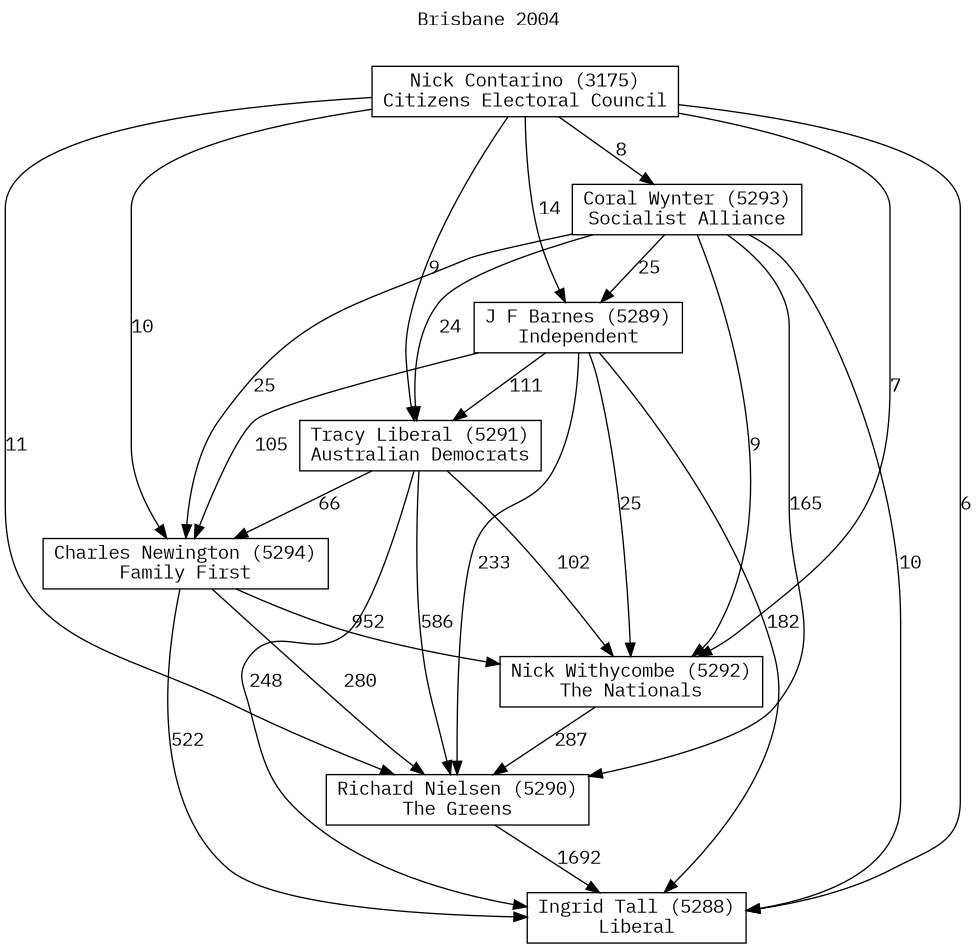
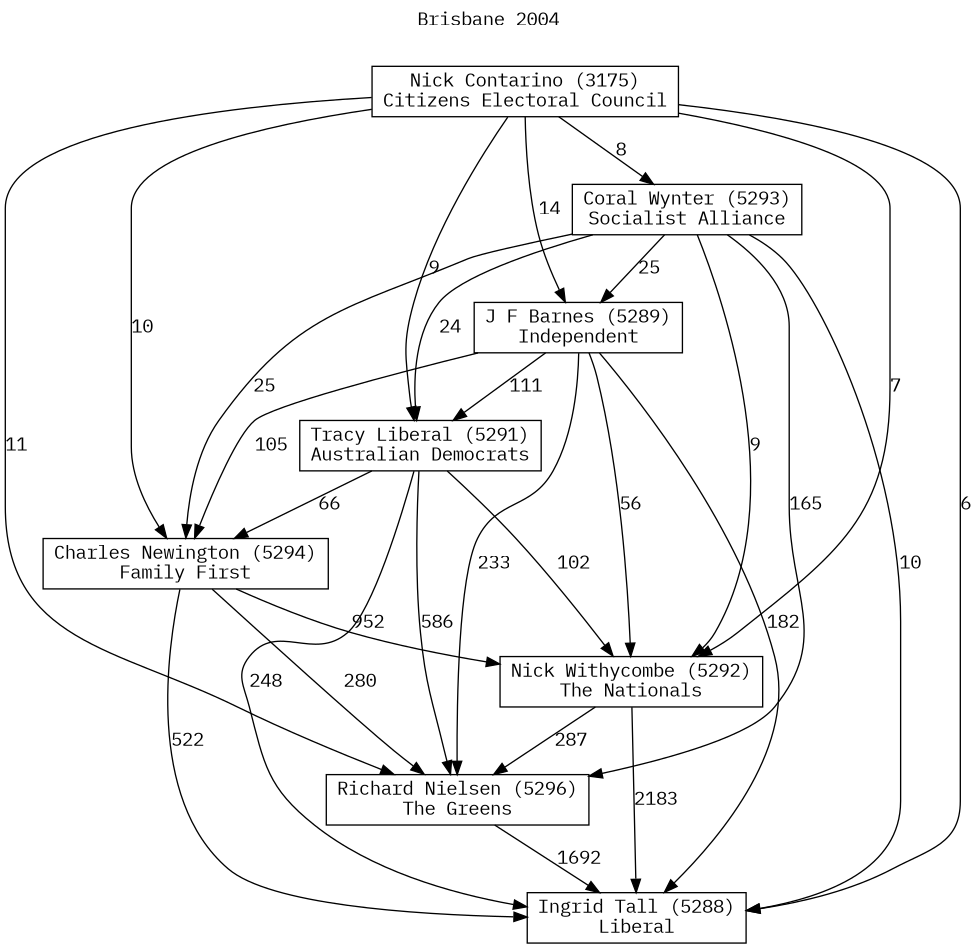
(631, 505) -> (631, 505)
none -> (634, 793)
(458, 800) -> (458, 800)
